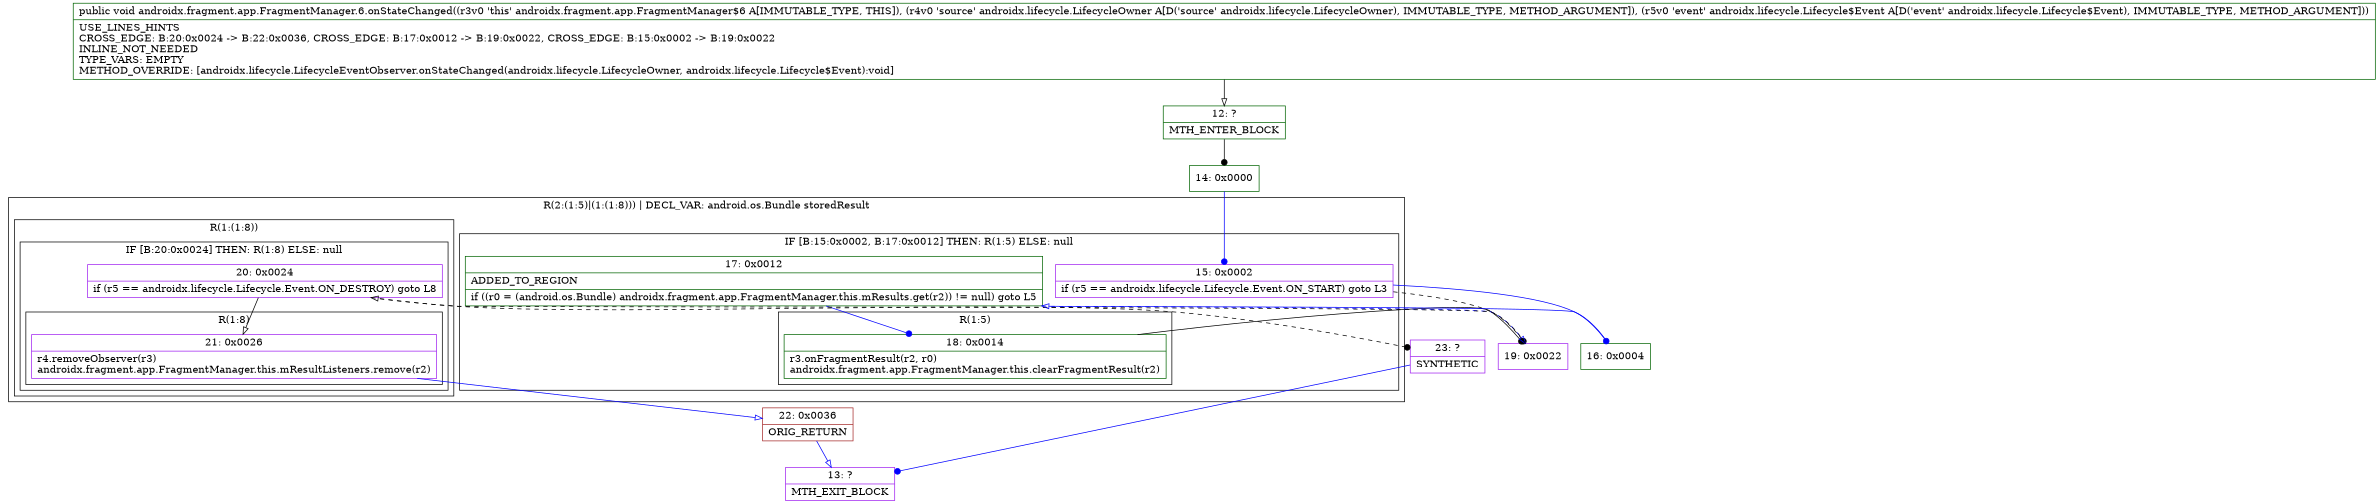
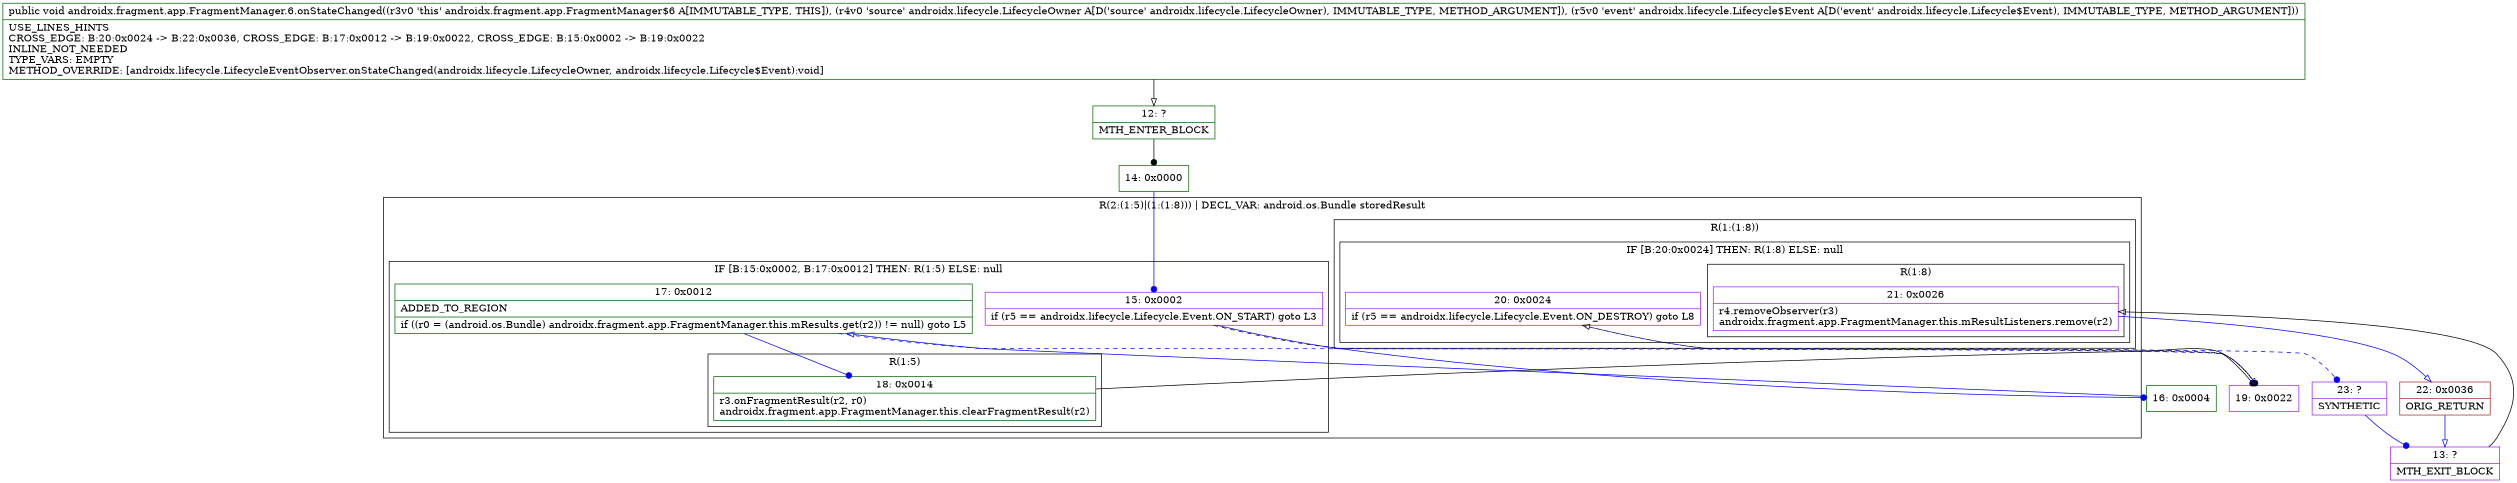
(889, 307) -> (1962, 349)
(251, 316) -> (2365, 325)
